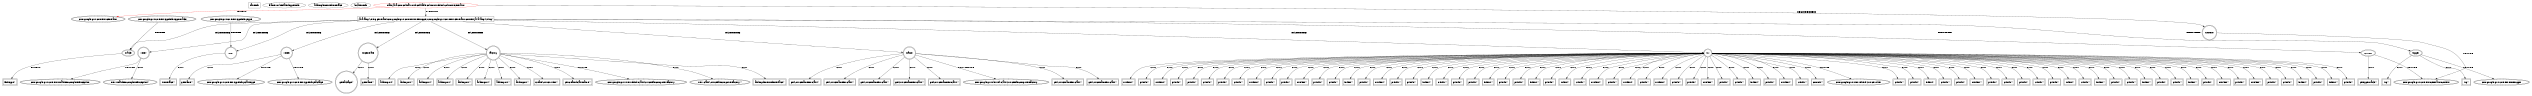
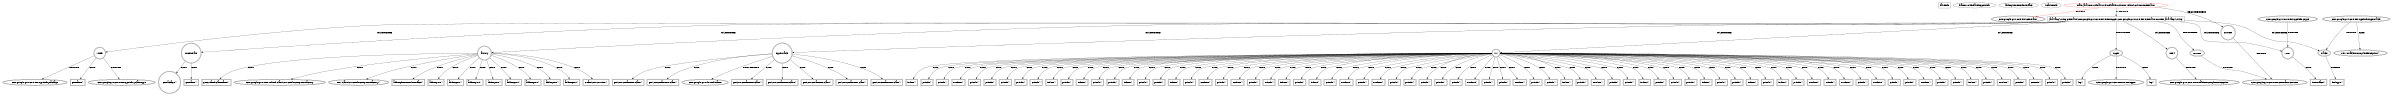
(909, 53) -> (782, 53)
(583, 67) -> (360, 67)
(137, 68) -> (2358, 35)
(1006, 82) -> (705, 82)
(1859, 82) -> none
(2368, 82) -> none
